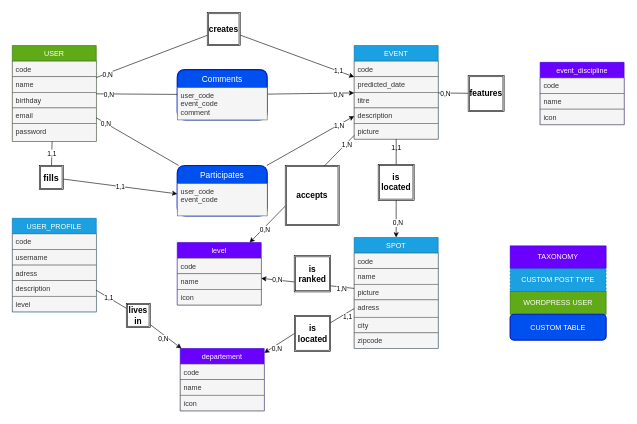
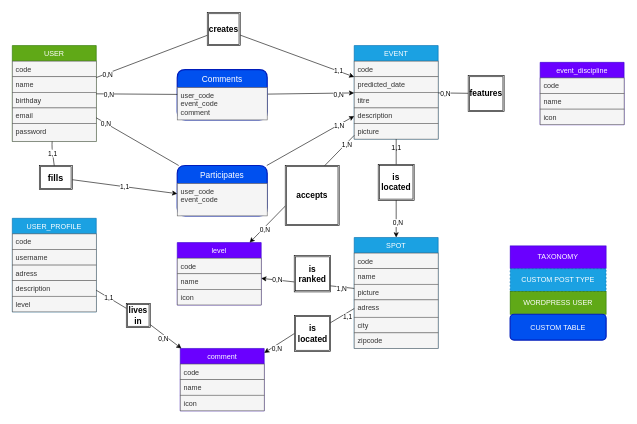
(51, 177) -> (56, 177)
(222, 356) -> (222, 356)
